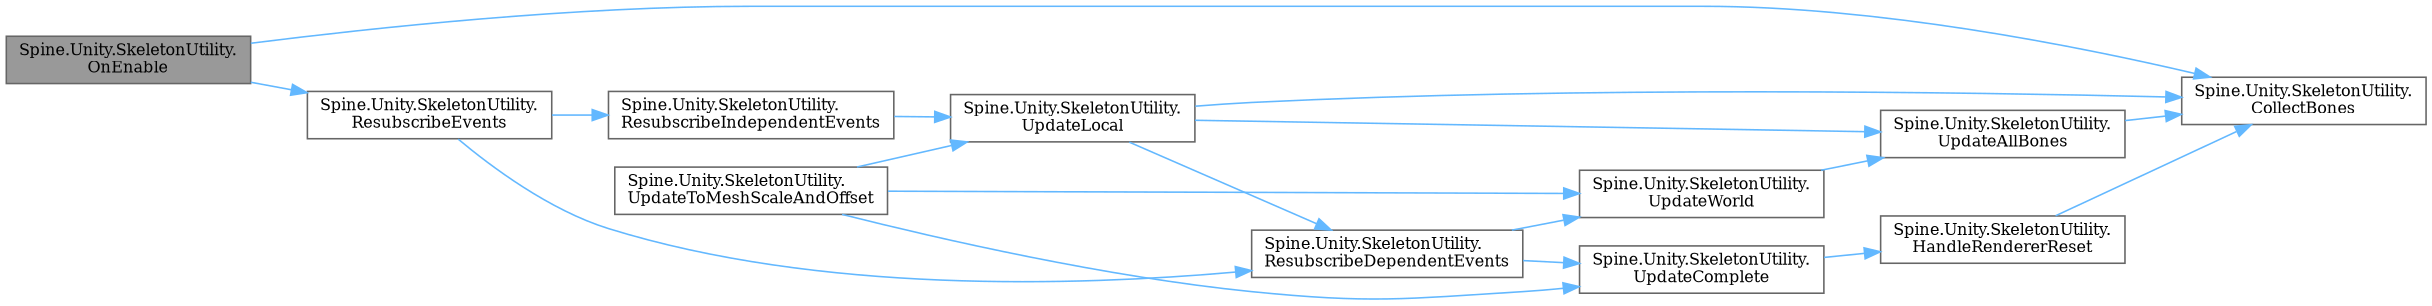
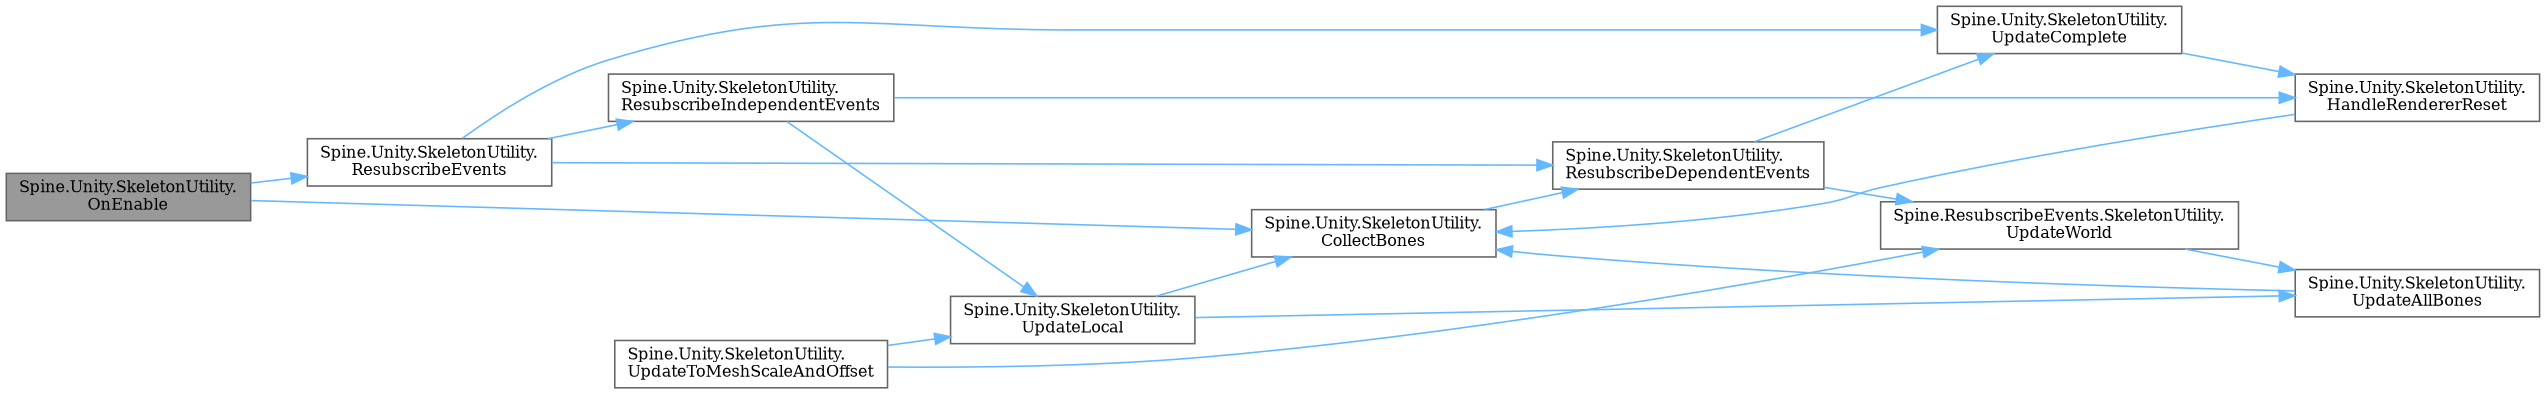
none -> (1587, 98)
(1218, 181) -> (1523, 201)
(1702, 194) -> (2060, 225)
(1200, 286) -> (1180, 30)
